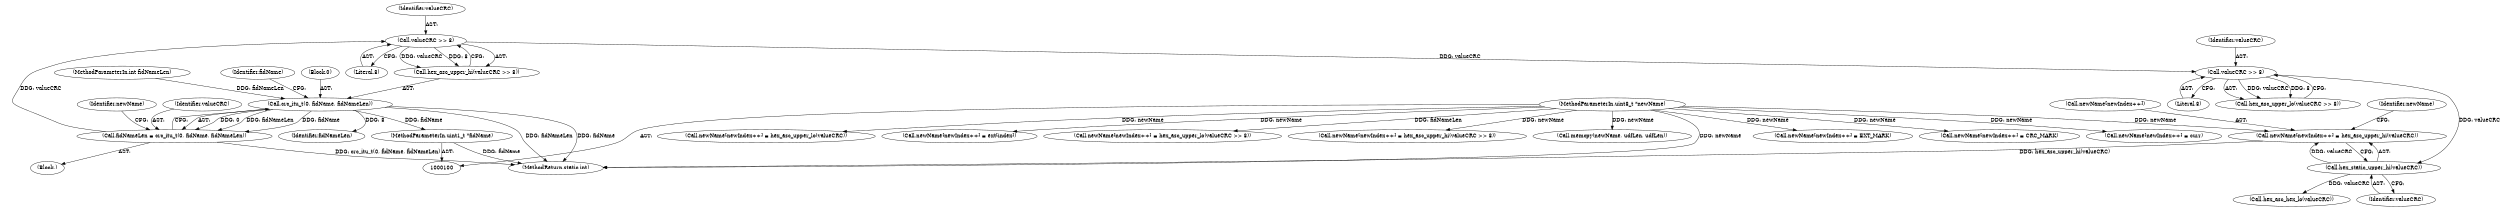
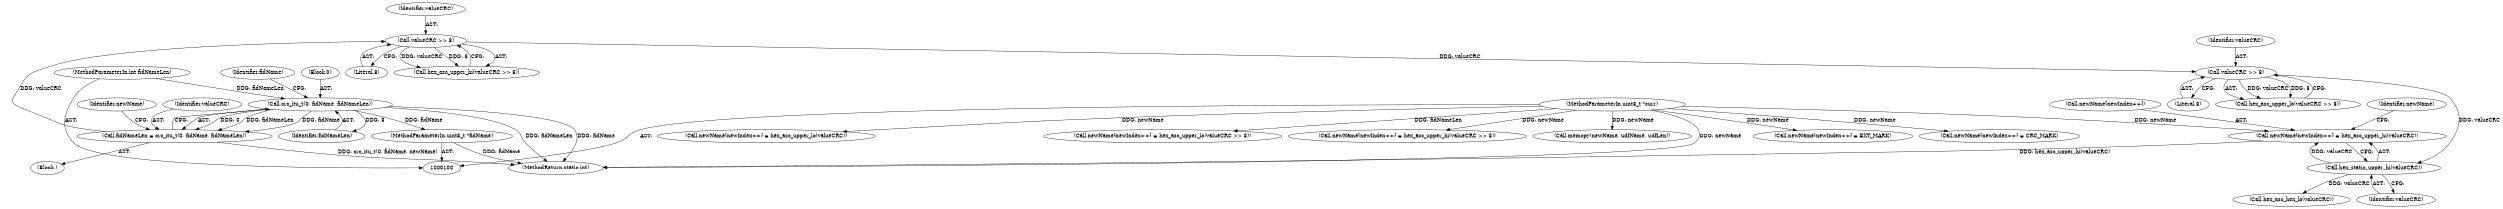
(395, 88) -> (342, 122)
(1612, 104) -> (1612, 104)
(442, 136) -> (442, 136)
(959, 136) -> none
(1612, 136) -> (1612, 136)
(2154, 136) -> none
(388, 152) -> (388, 152)
none -> (204, 164)
